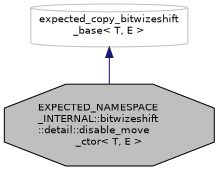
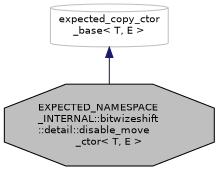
(109, 25) -> (109, 25)
